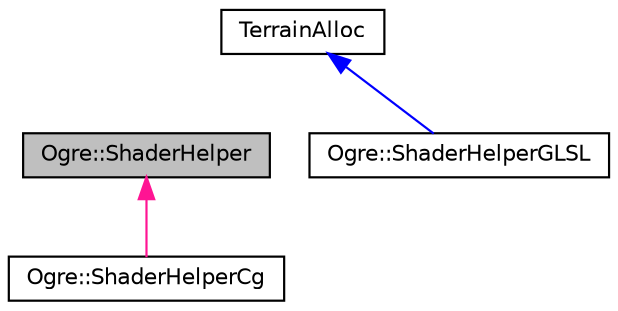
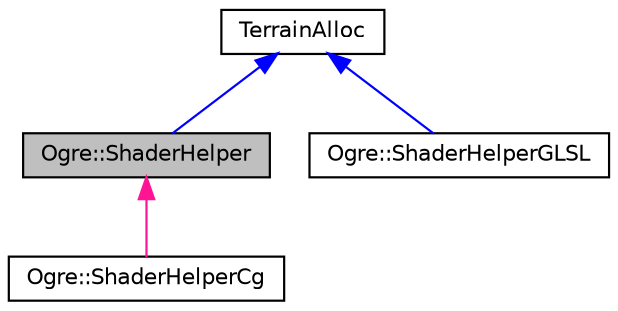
none -> (216, 100)
